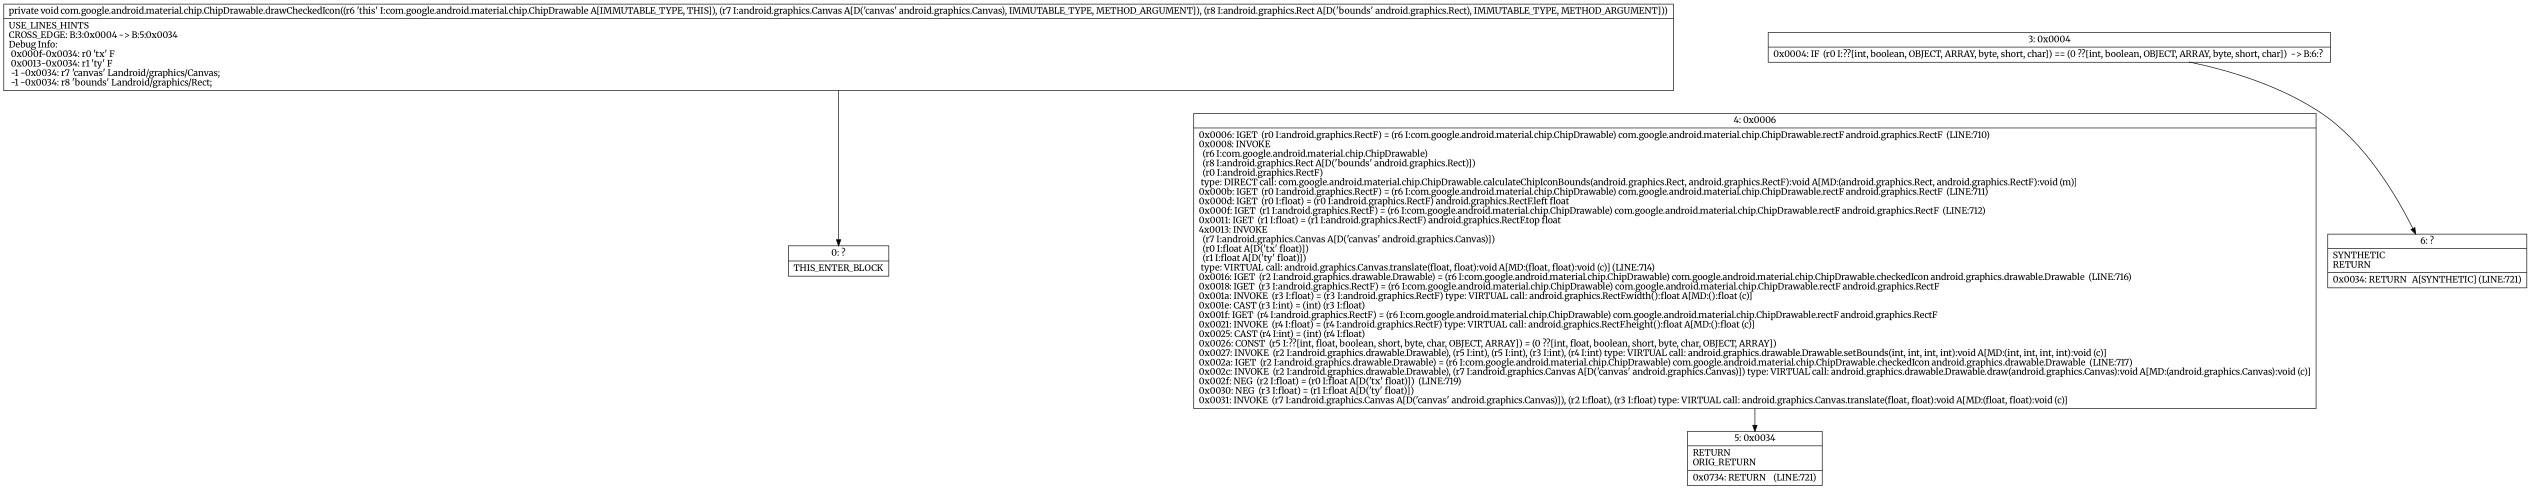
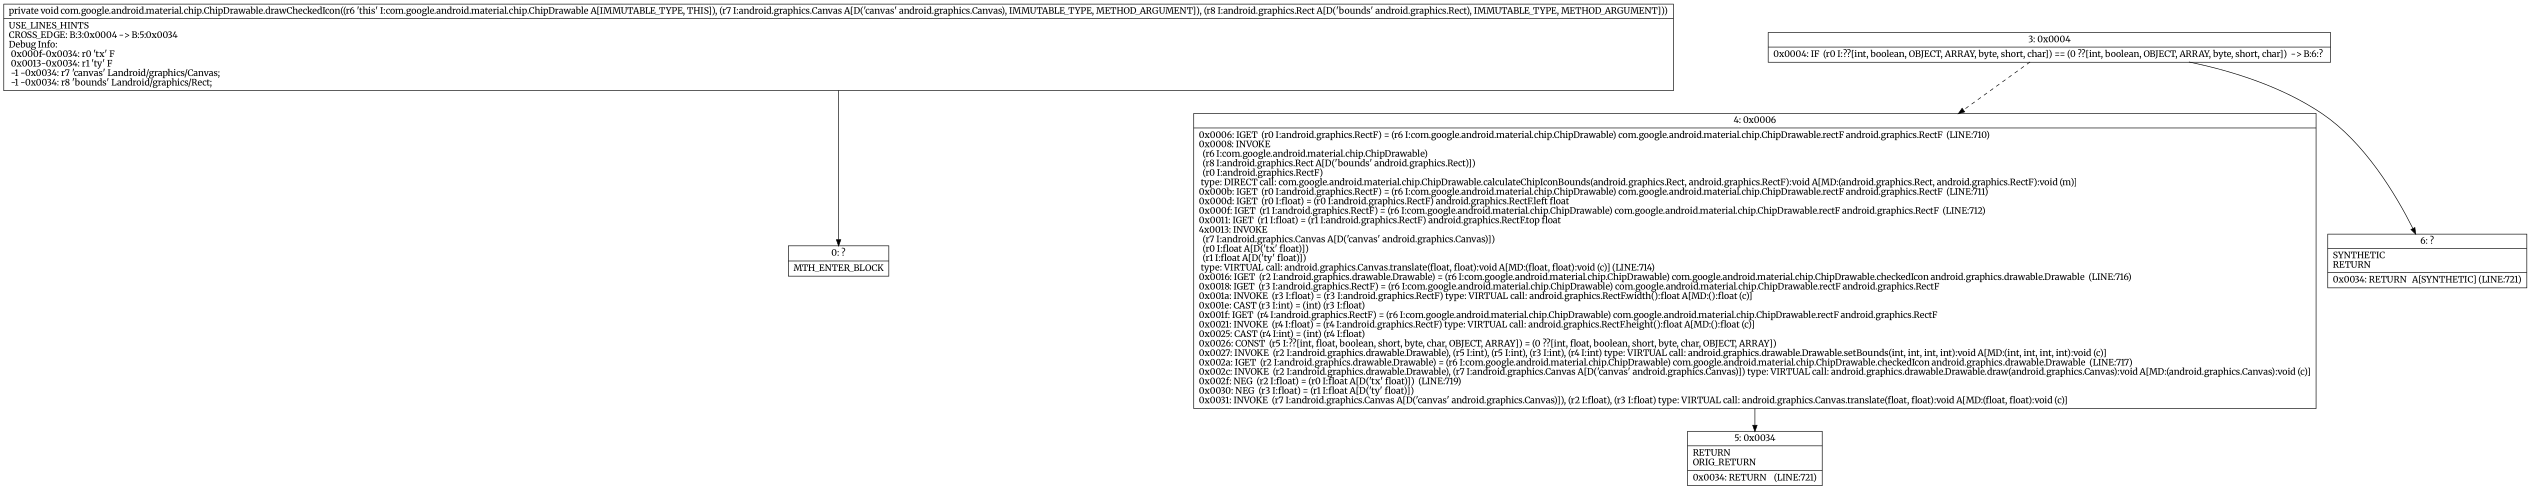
none -> (1997, 86)
(838, 268) -> (839, 268)
(1755, 478) -> (1755, 478)
